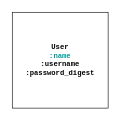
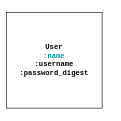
(60, 60) -> (54, 60)
